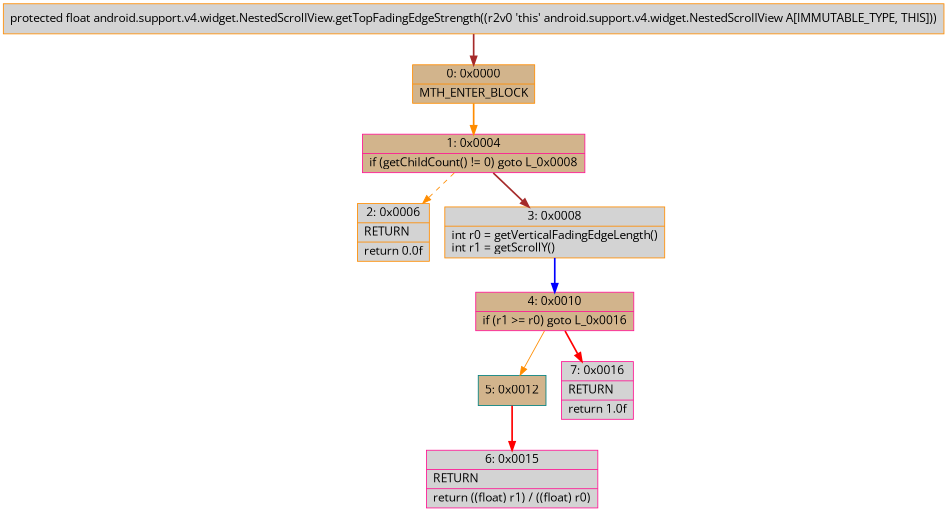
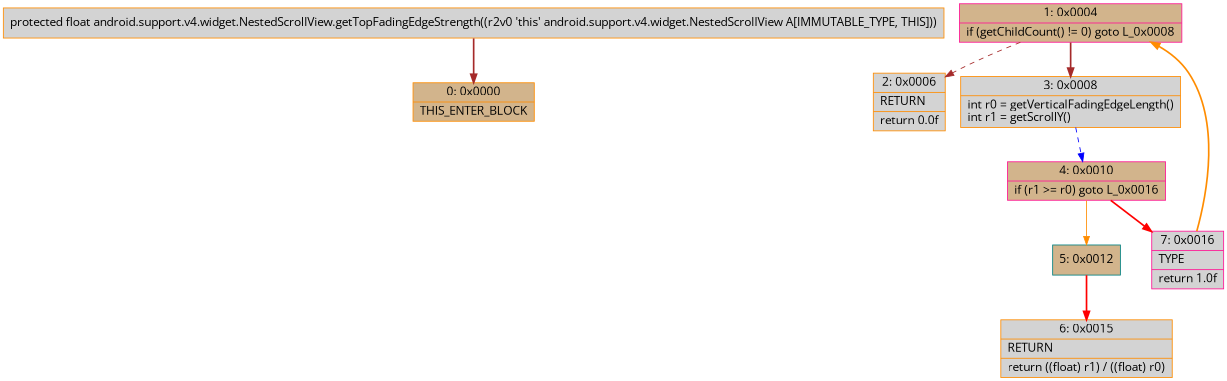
(474, 93) -> (474, 111)
(474, 115) -> (1208, 131)
(442, 185) -> (986, 57)
(555, 271) -> (1078, 140)
(591, 390) -> (1171, 260)
(512, 479) -> (1087, 349)
